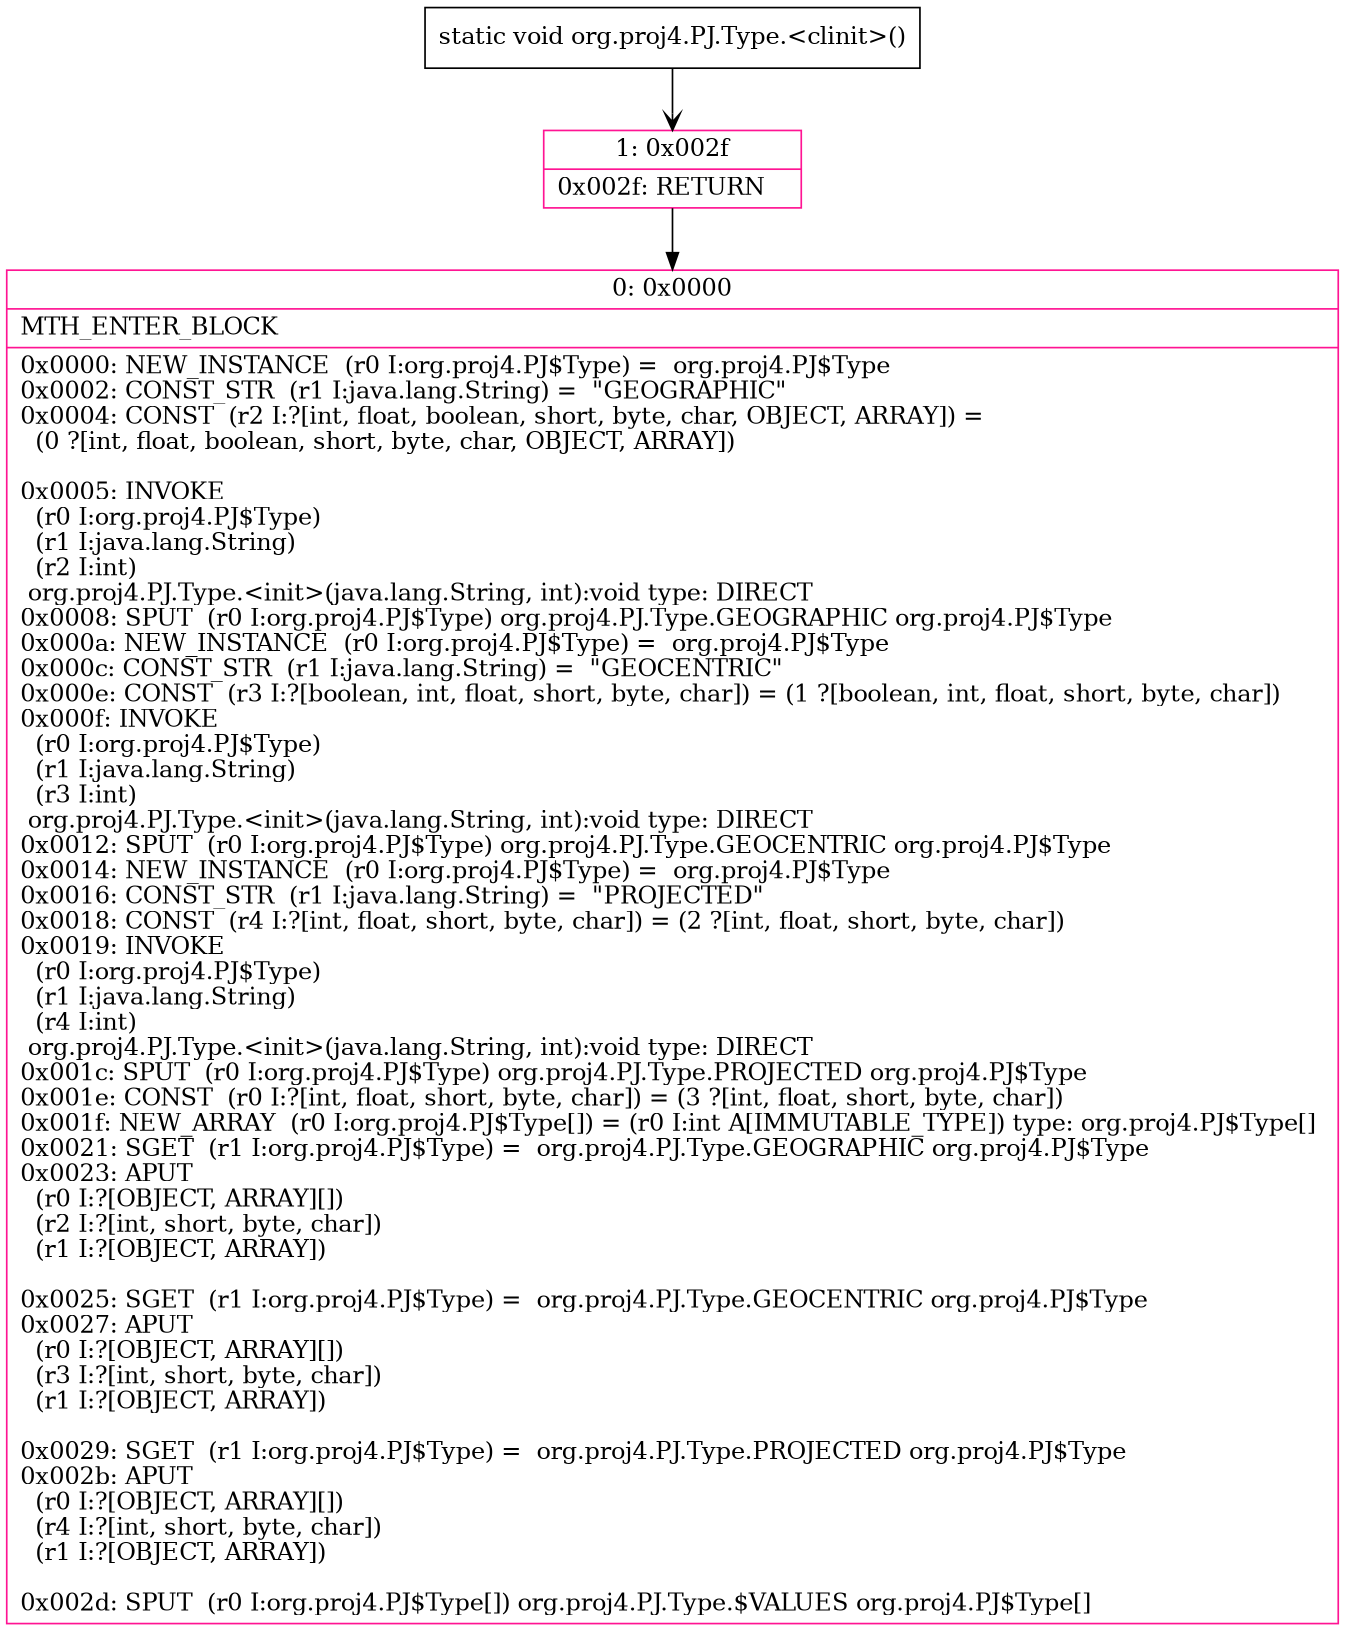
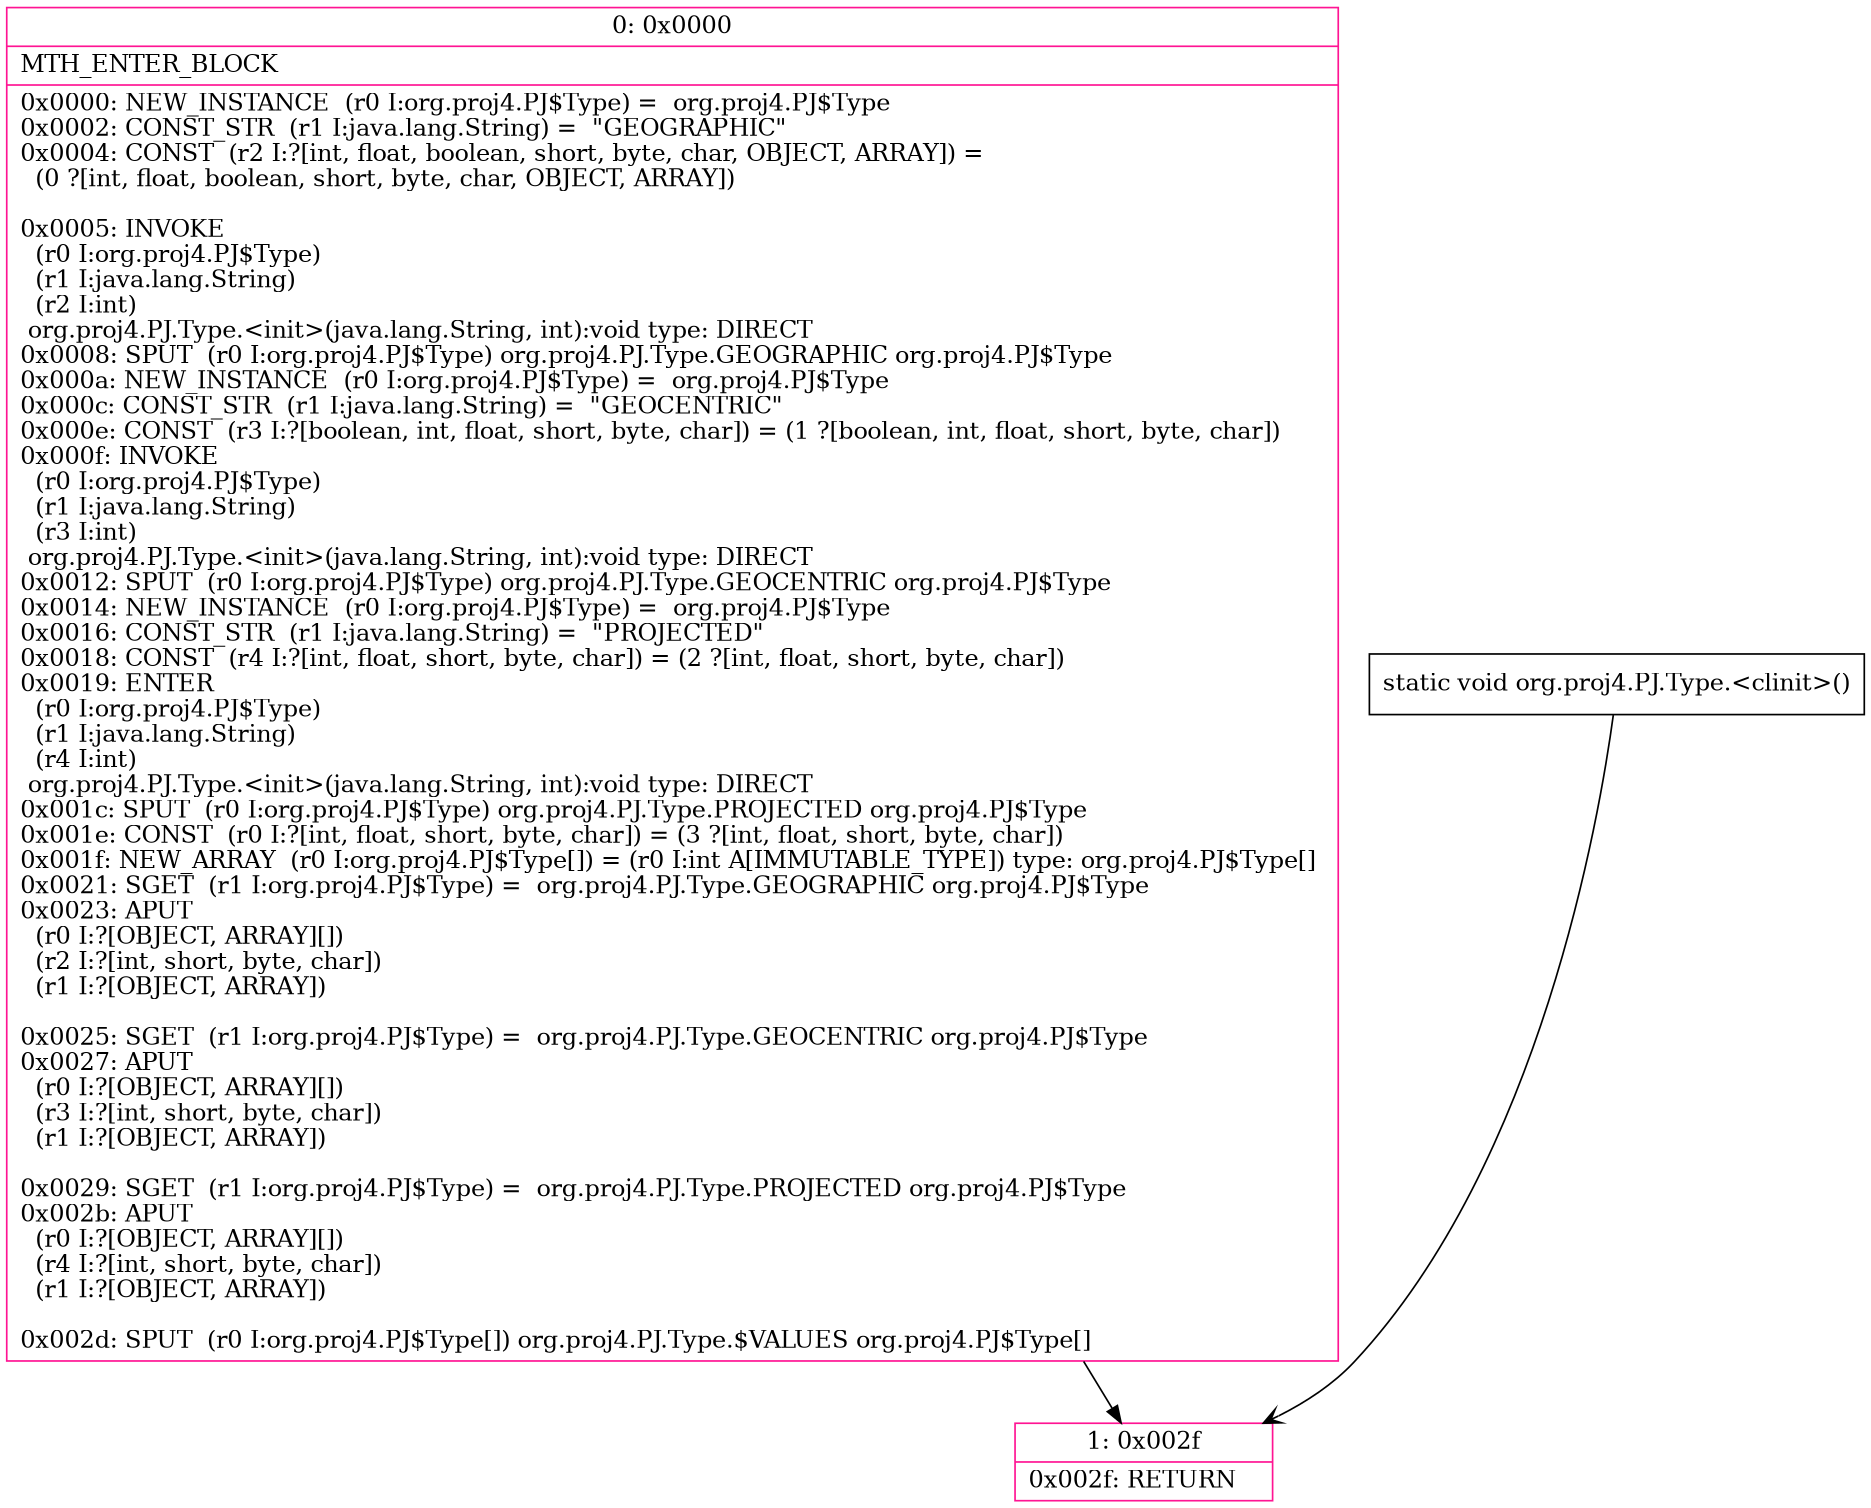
(672, 230) -> (1098, 1385)
(130, 947) -> (125, 684)
